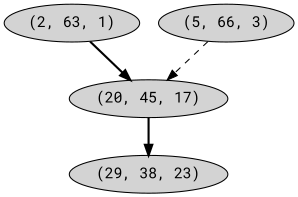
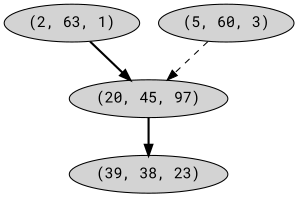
(226, 23) -> (226, 23)
(149, 99) -> (149, 99)
(149, 174) -> (149, 174)
